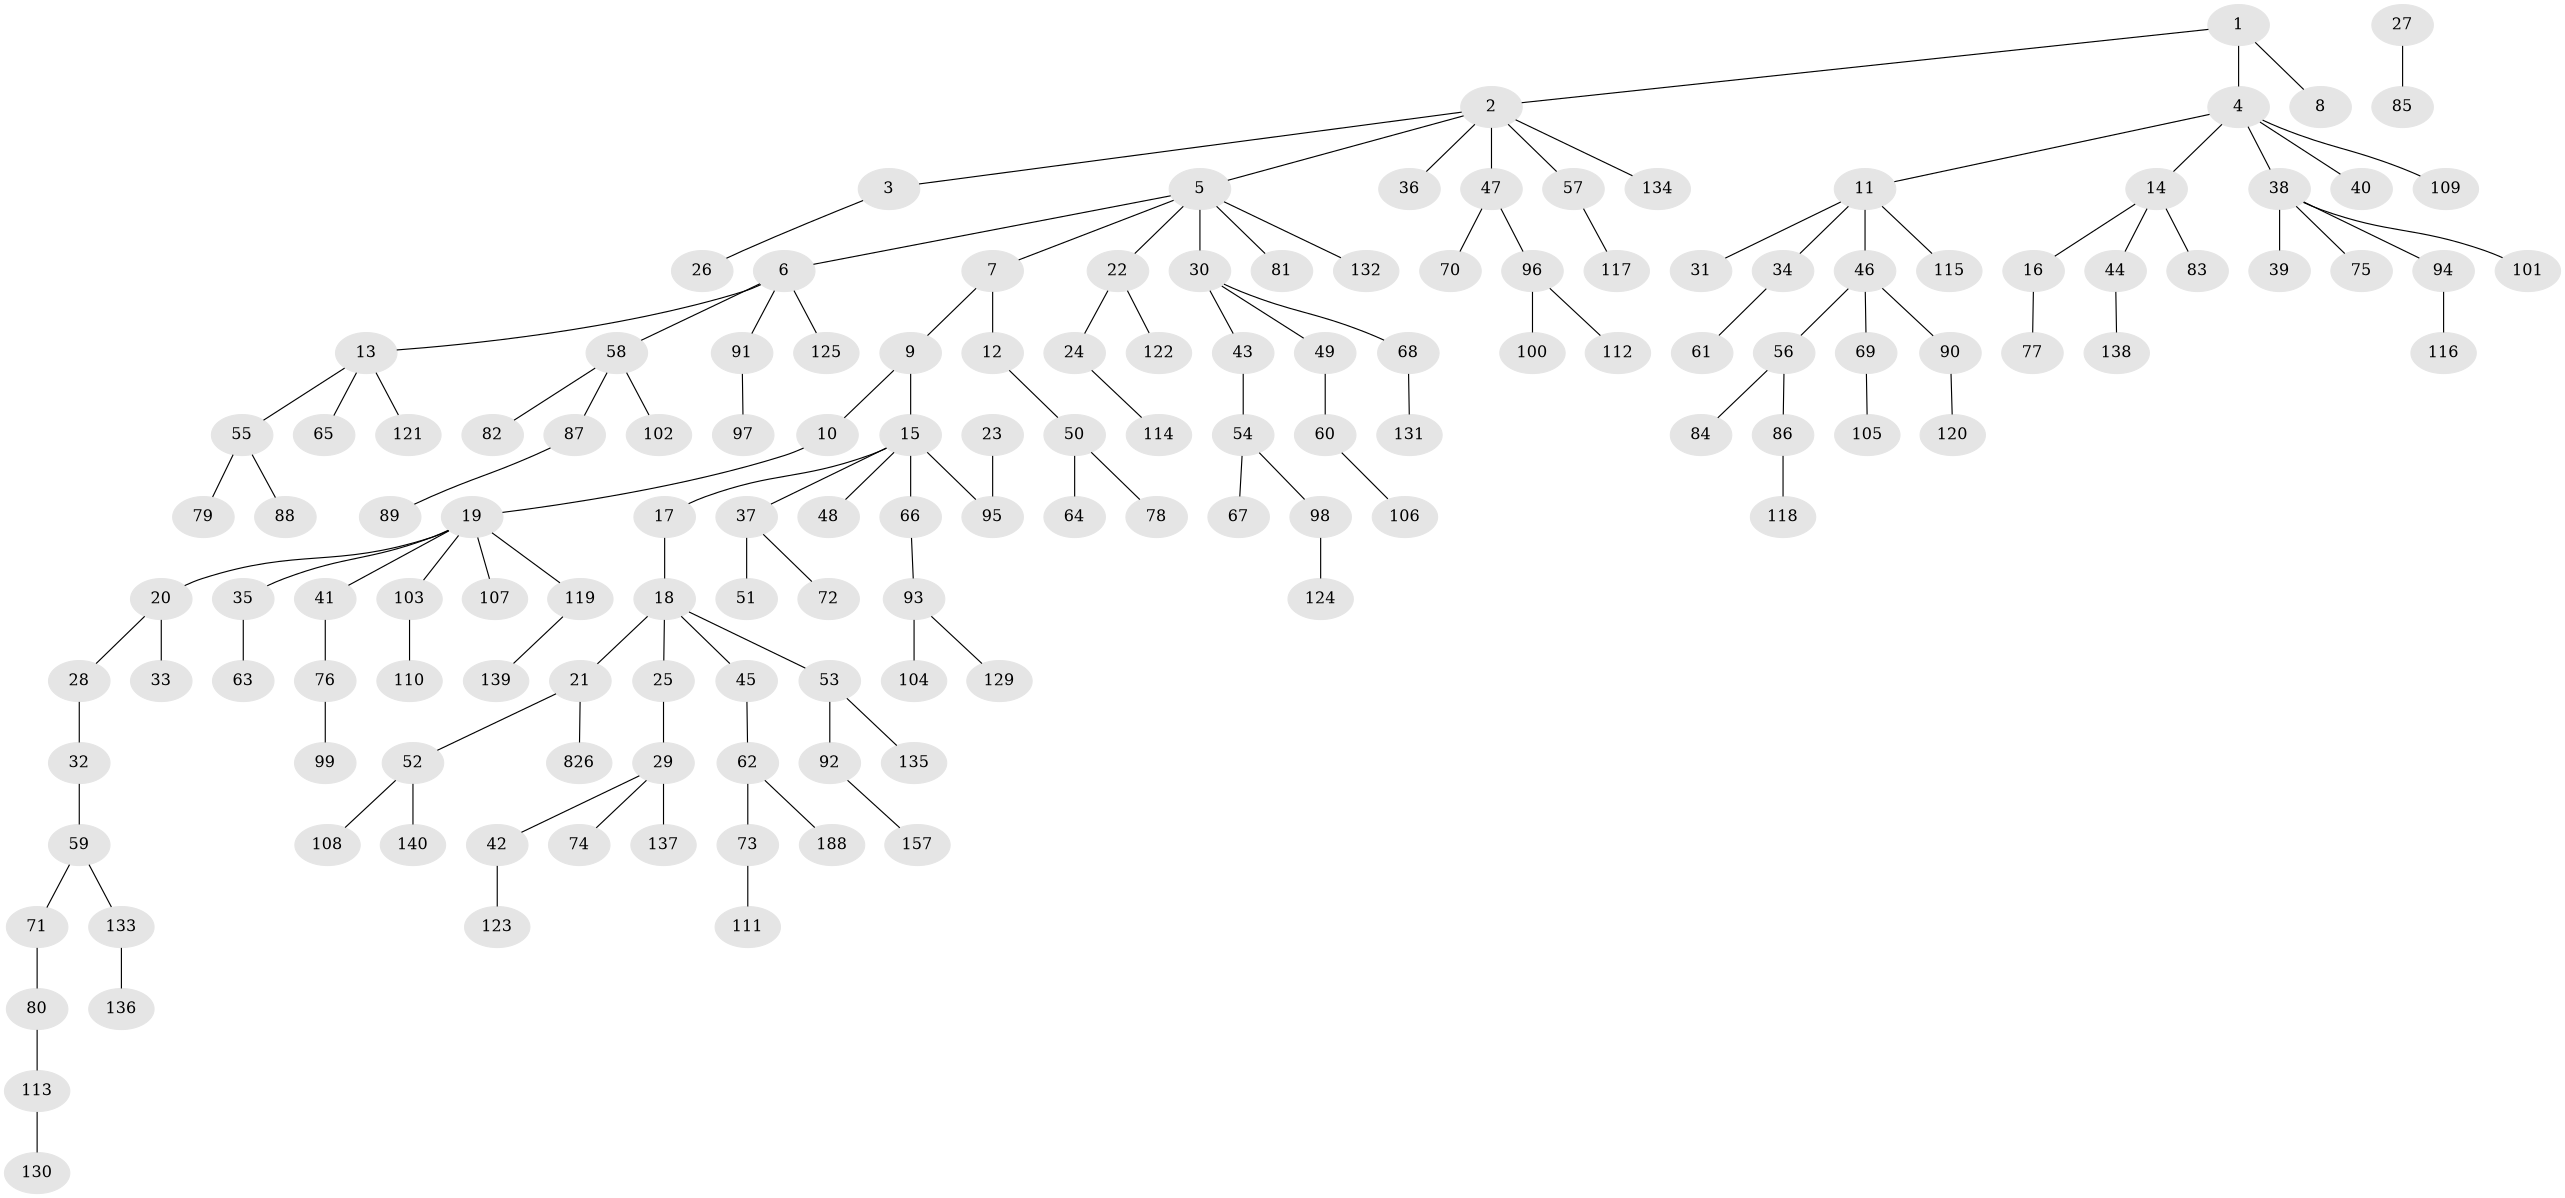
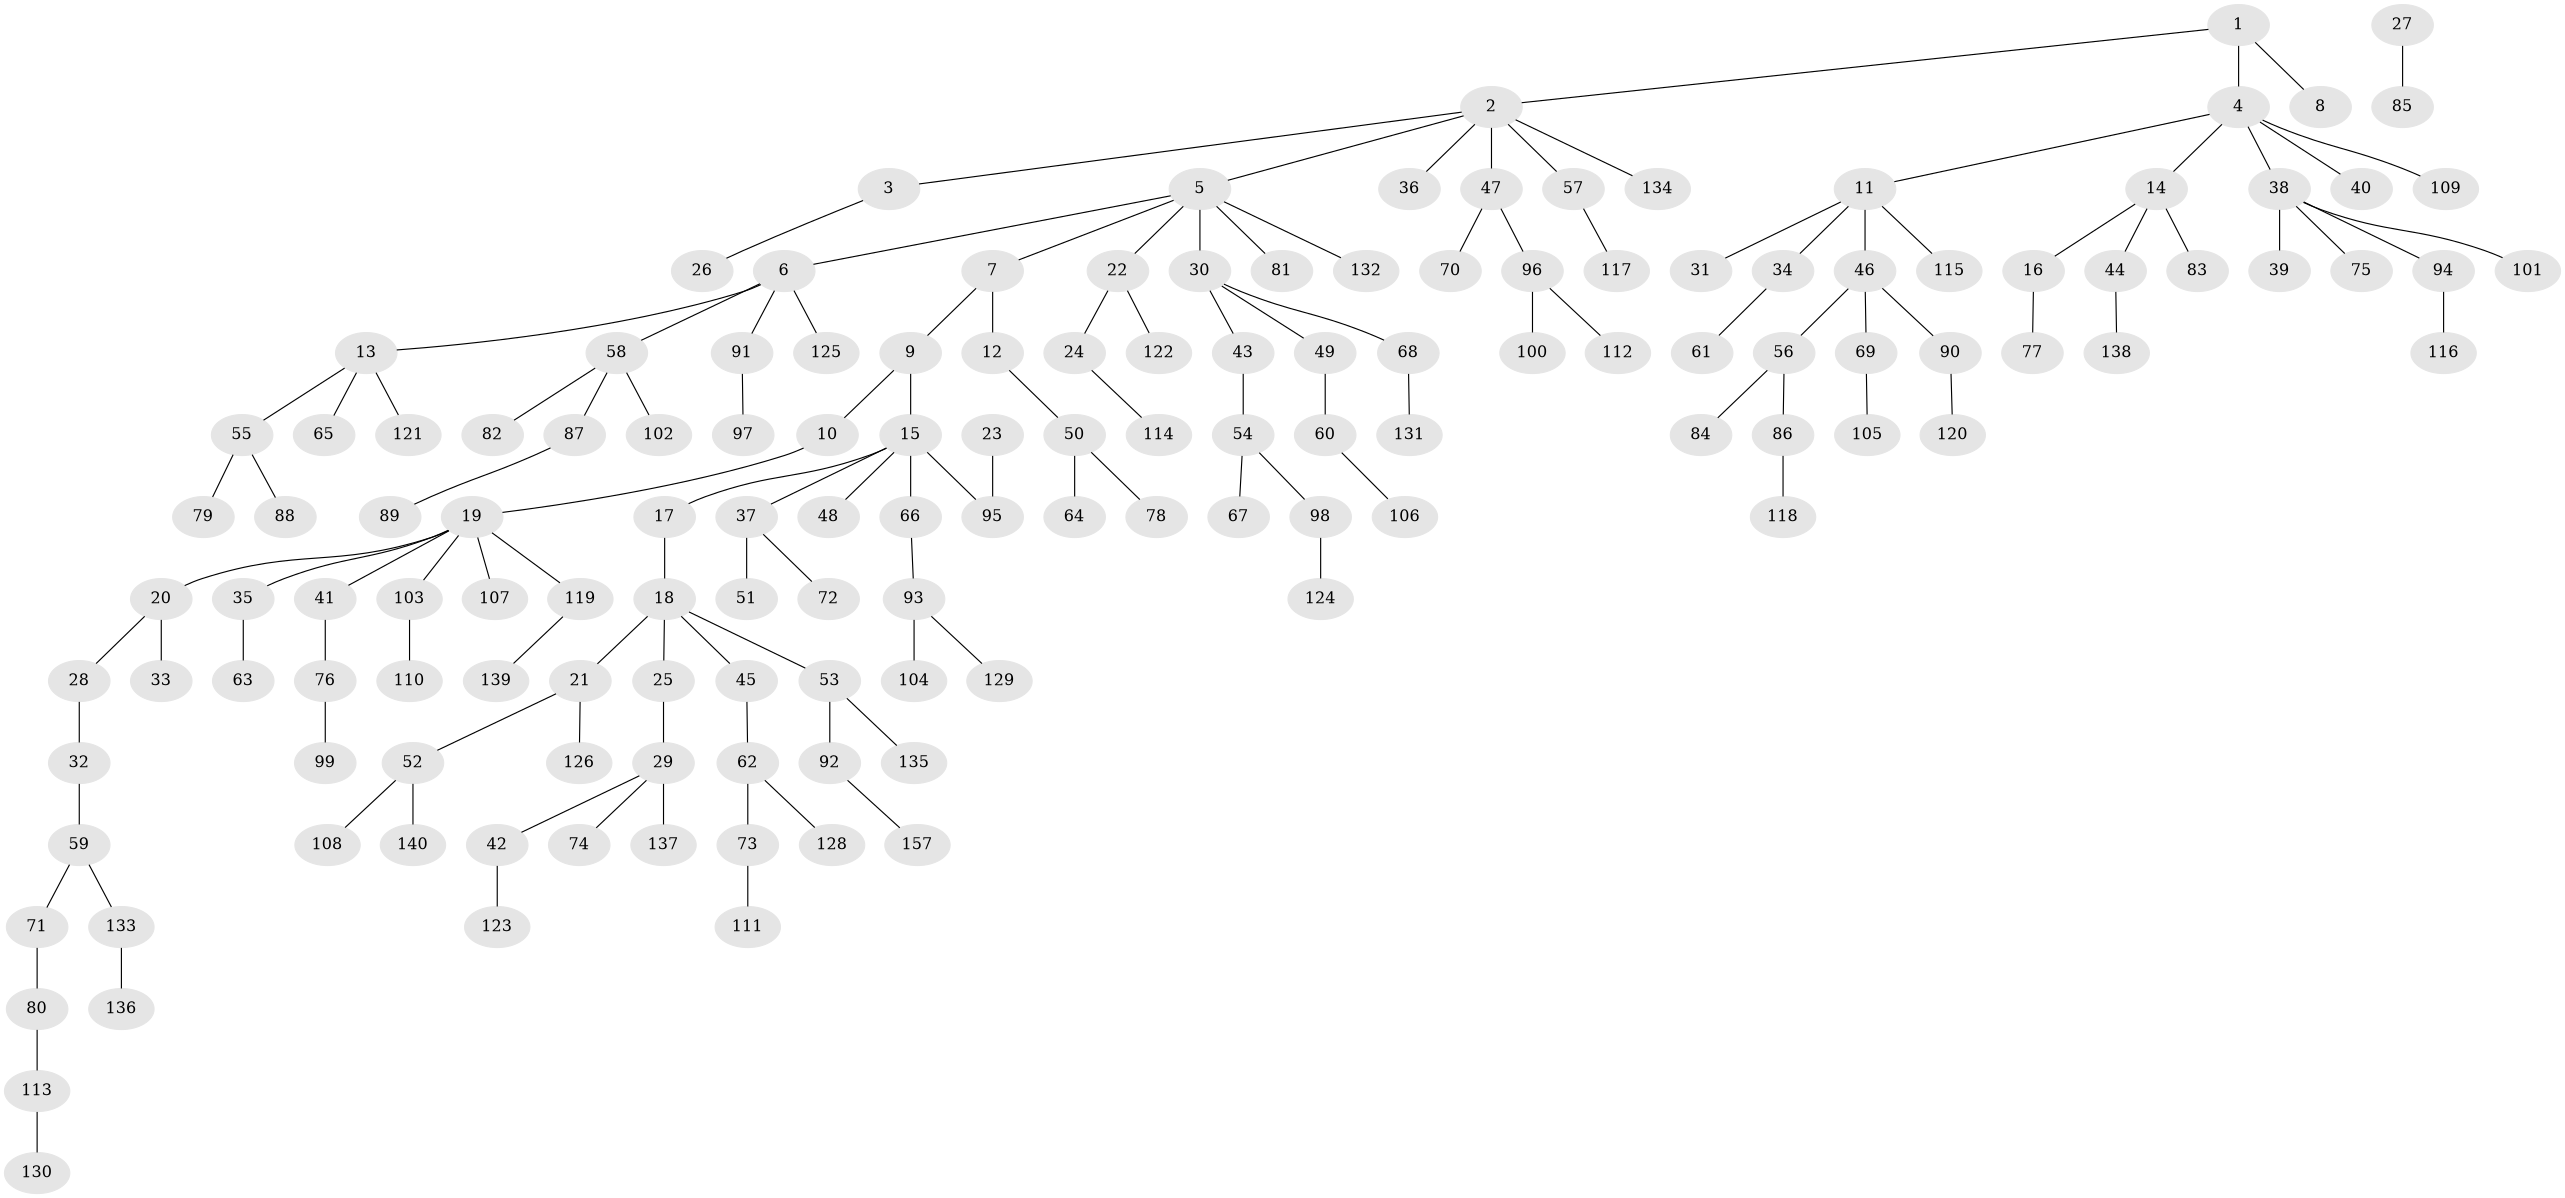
(579, 763) -> (579, 763)
(832, 845) -> (832, 845)
